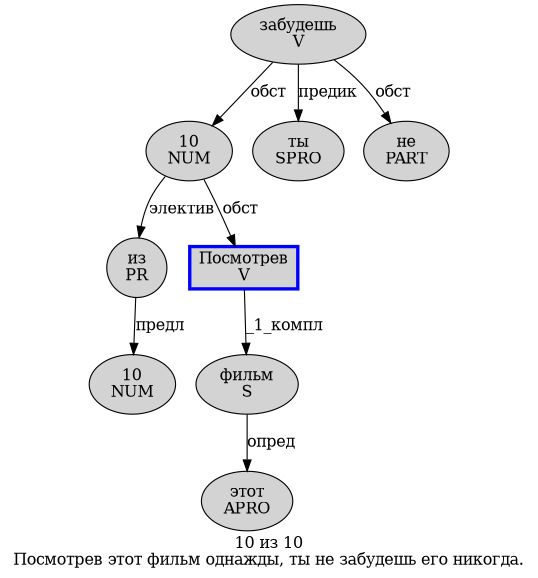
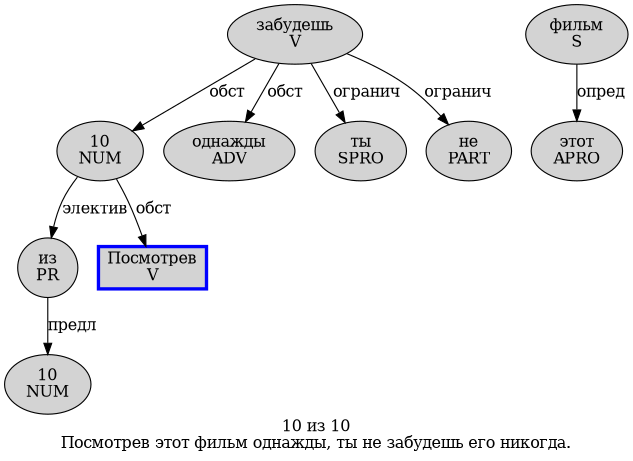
(328, 93) -> (367, 93)
(393, 93) -> (458, 93)
none -> (229, 151)
(245, 316) -> none
